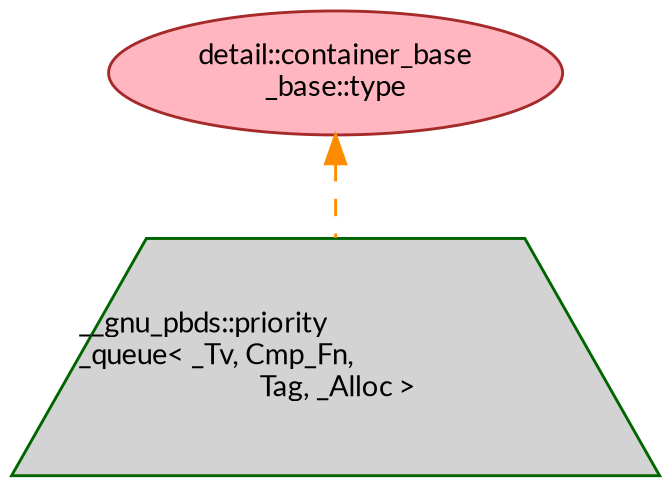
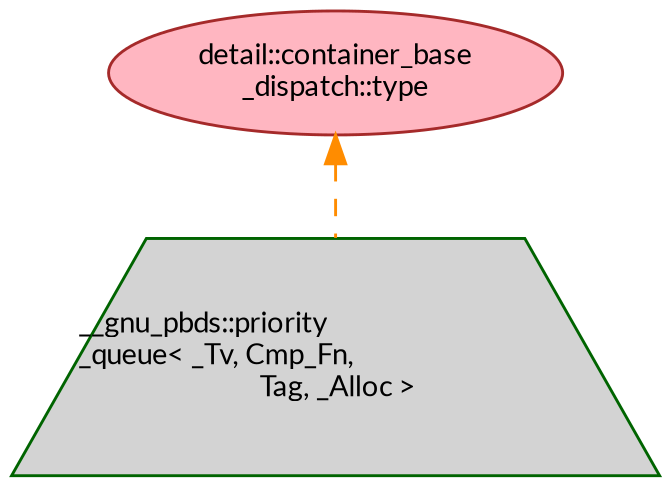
(336, 73) -> (336, 73)
